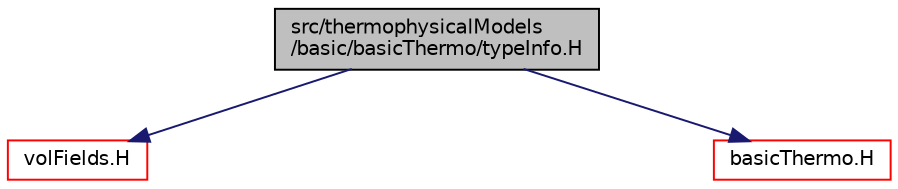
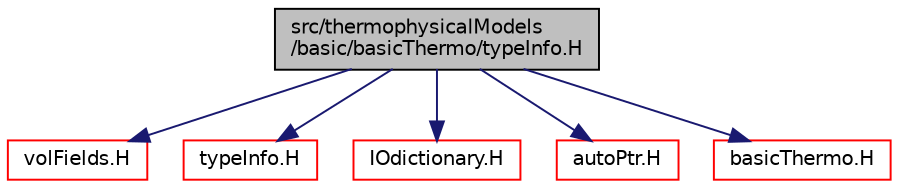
none -> (250, 160)
none -> (437, 160)
none -> (618, 160)
